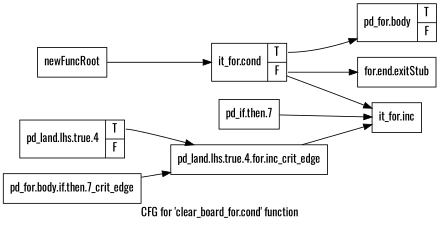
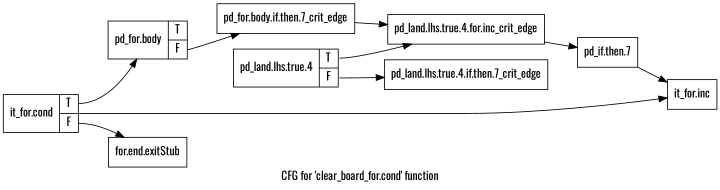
none -> (210, 43)
(72, 62) -> none
none -> (466, 75)
(333, 136) -> (557, 44)
